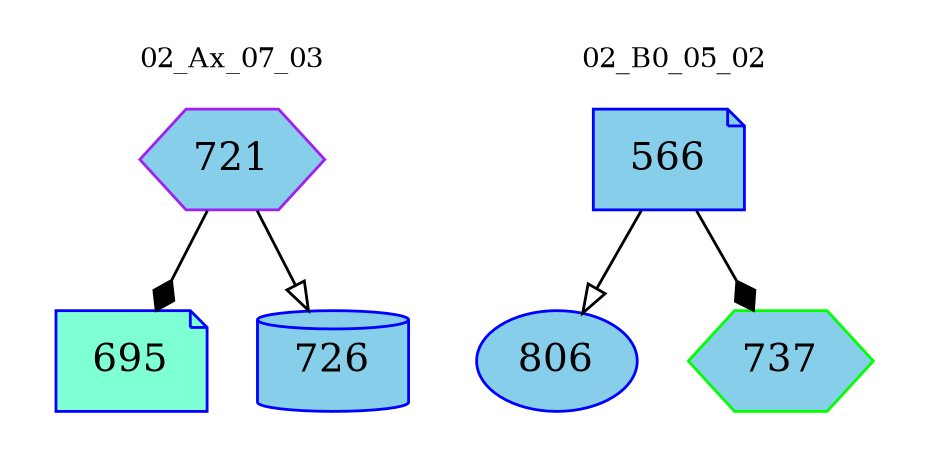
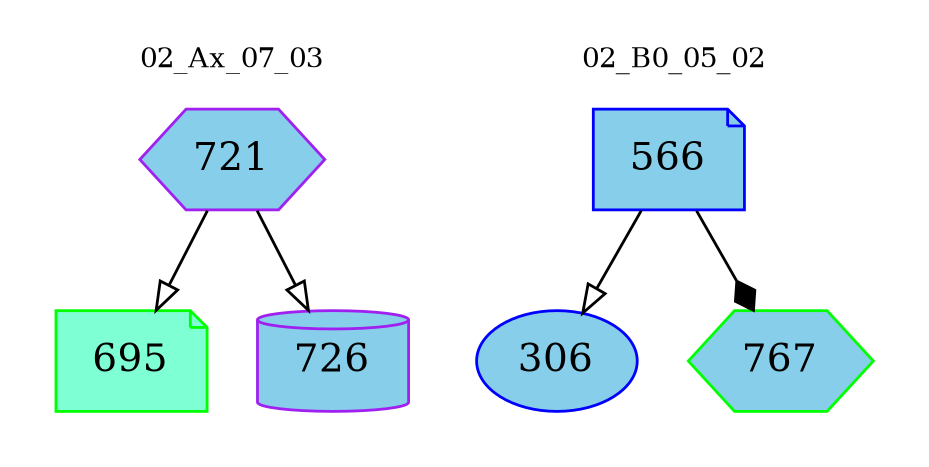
(190, 245) -> (188, 248)
(132, 361) -> (132, 361)
(333, 361) -> (333, 361)
(557, 361) -> (557, 361)
(781, 361) -> (781, 361)
